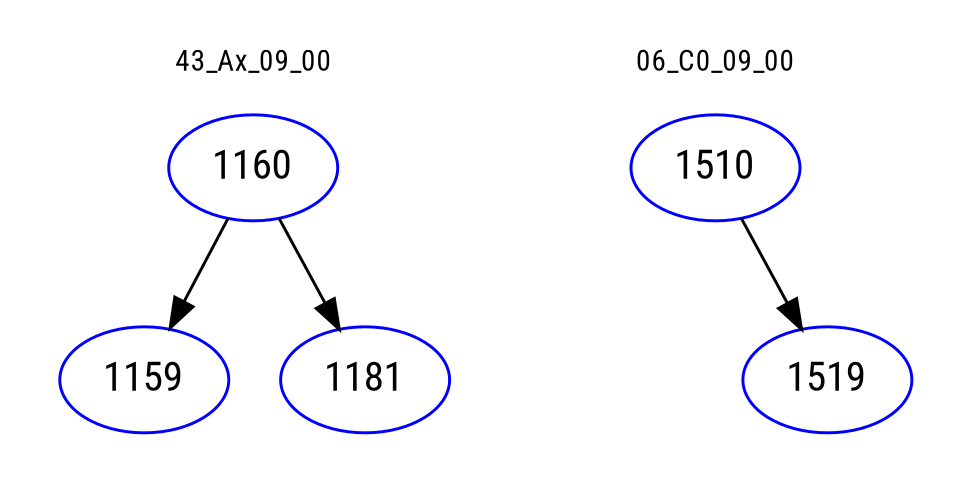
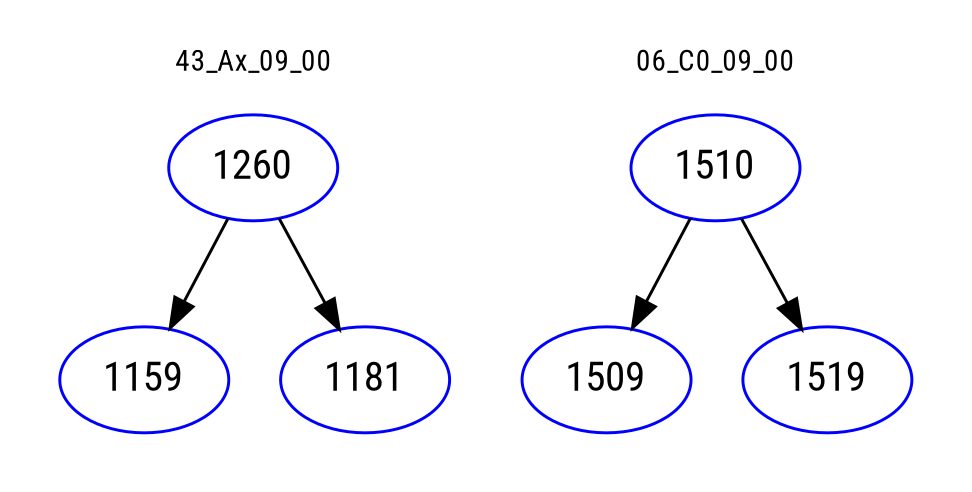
(253, 168) -> (253, 168)
none -> (607, 380)
